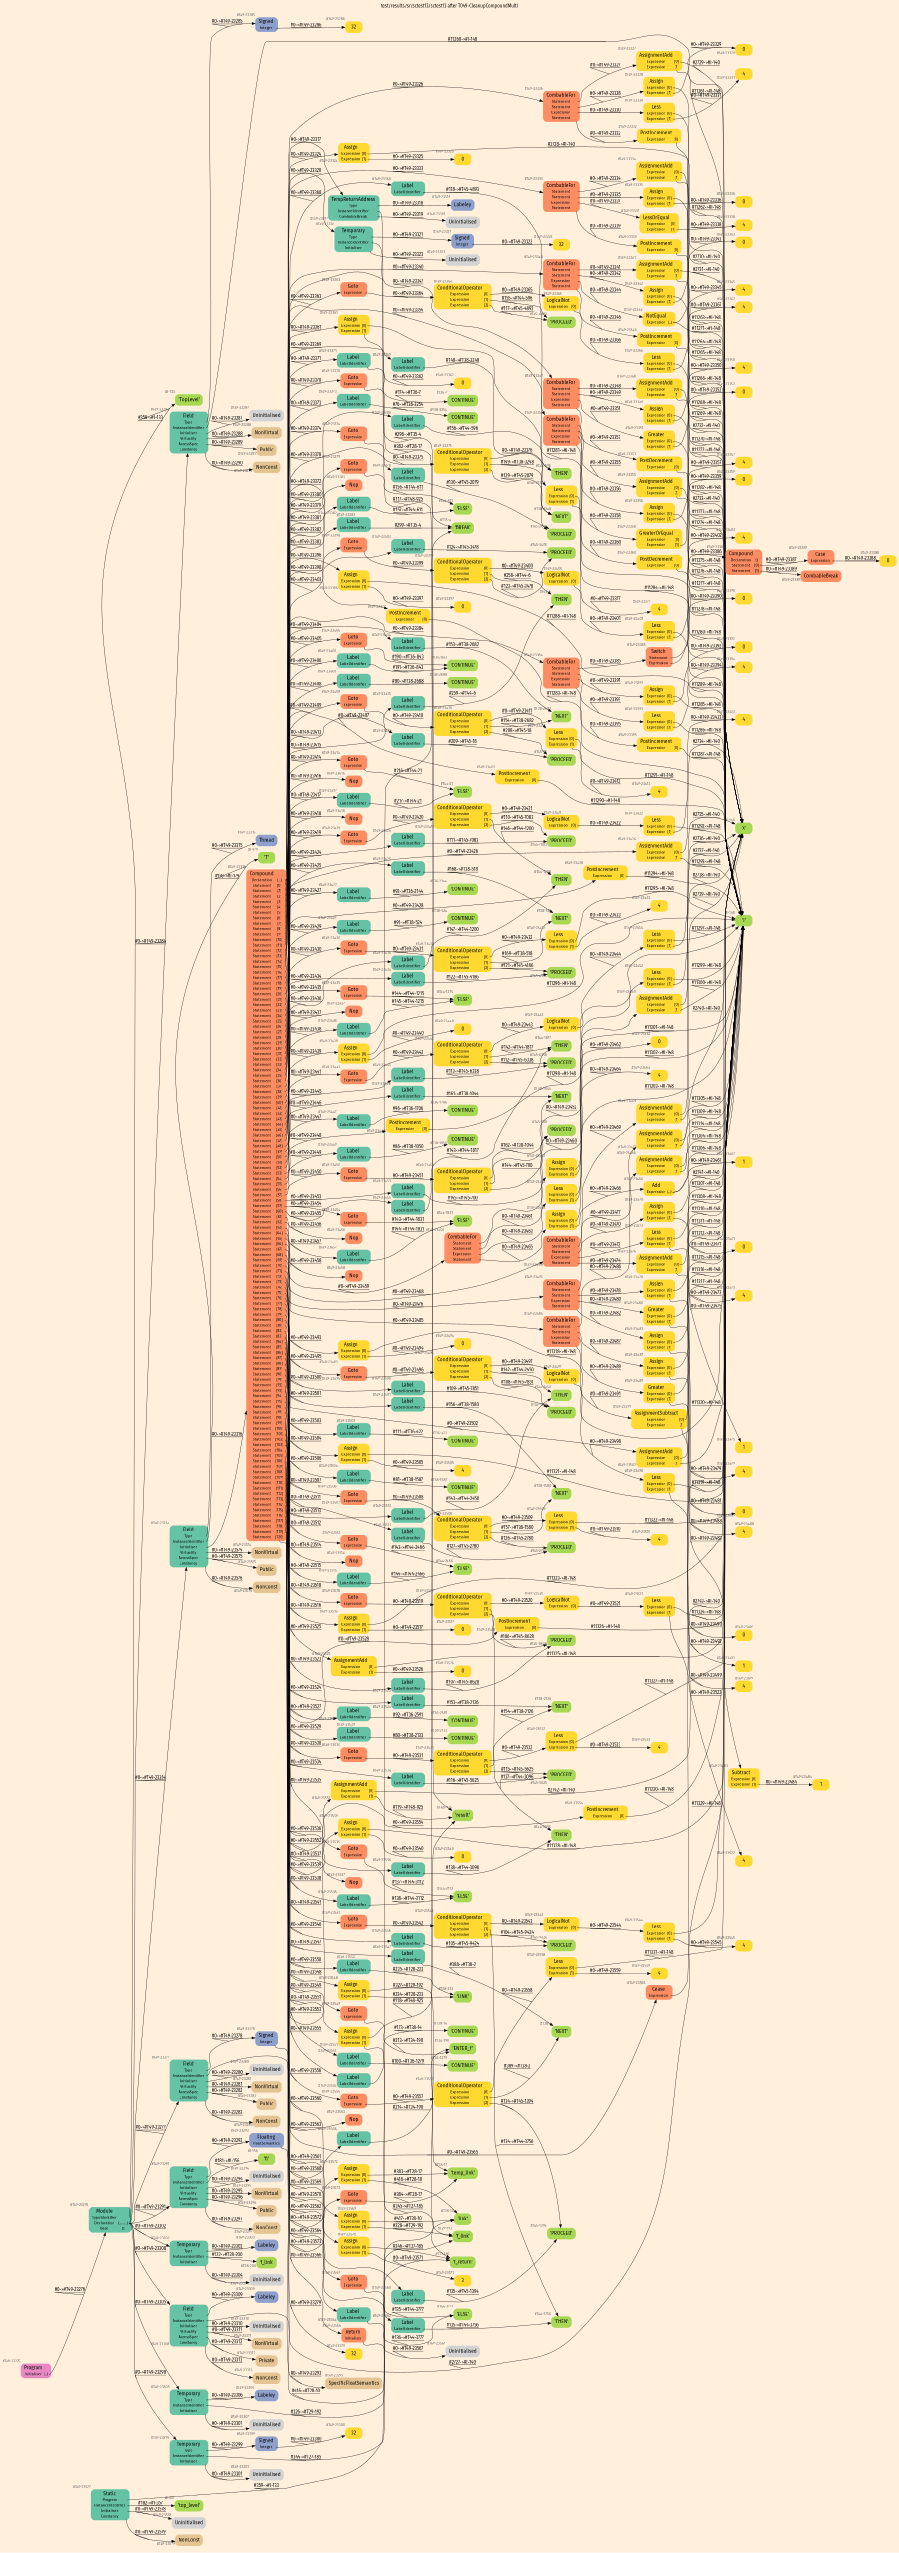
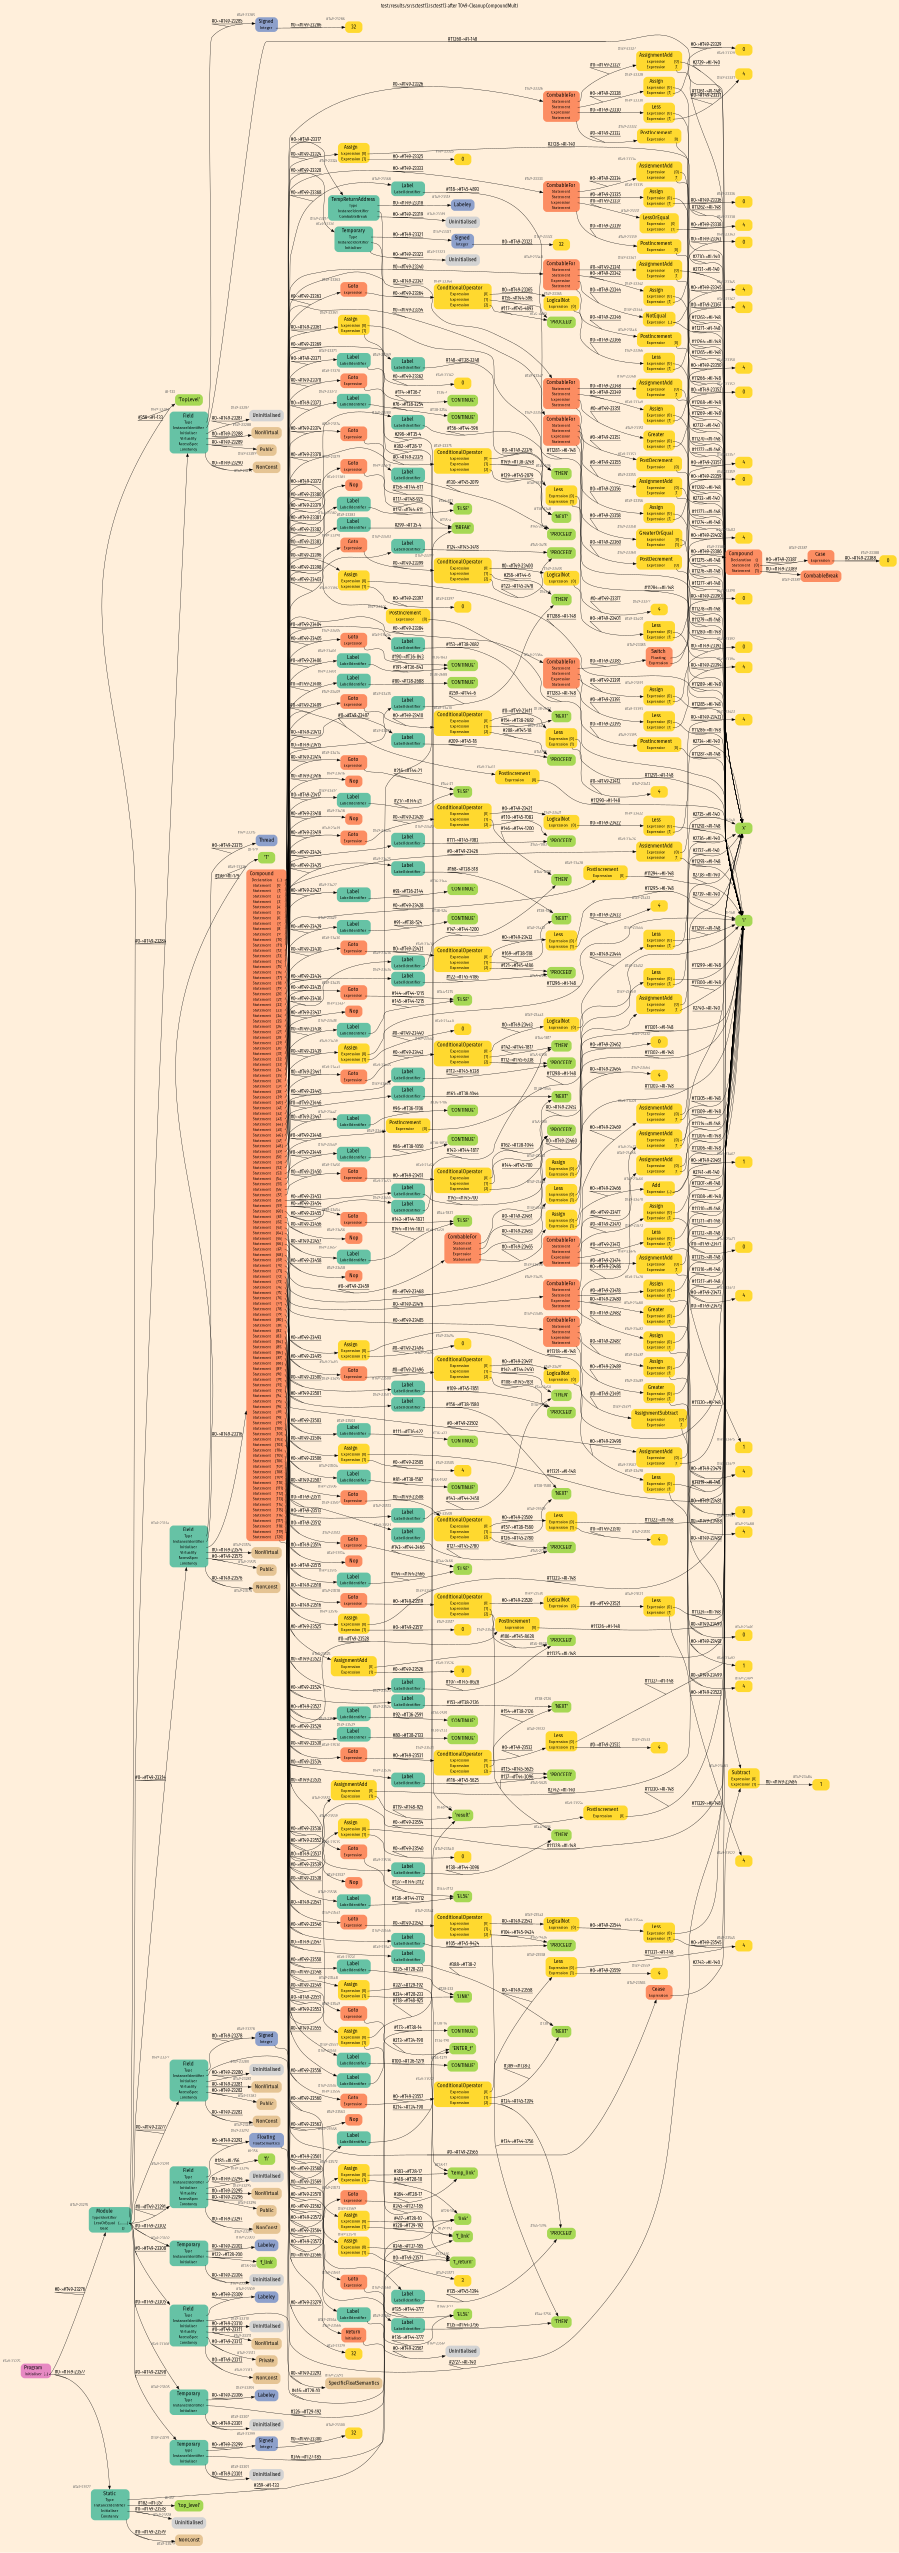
none -> (714, 626)
(659, 658) -> (659, 658)
(713, 1608) -> (723, 1952)
(104, 2223) -> (104, 2223)
none -> (97, 2418)
(110, 2500) -> (110, 2500)
